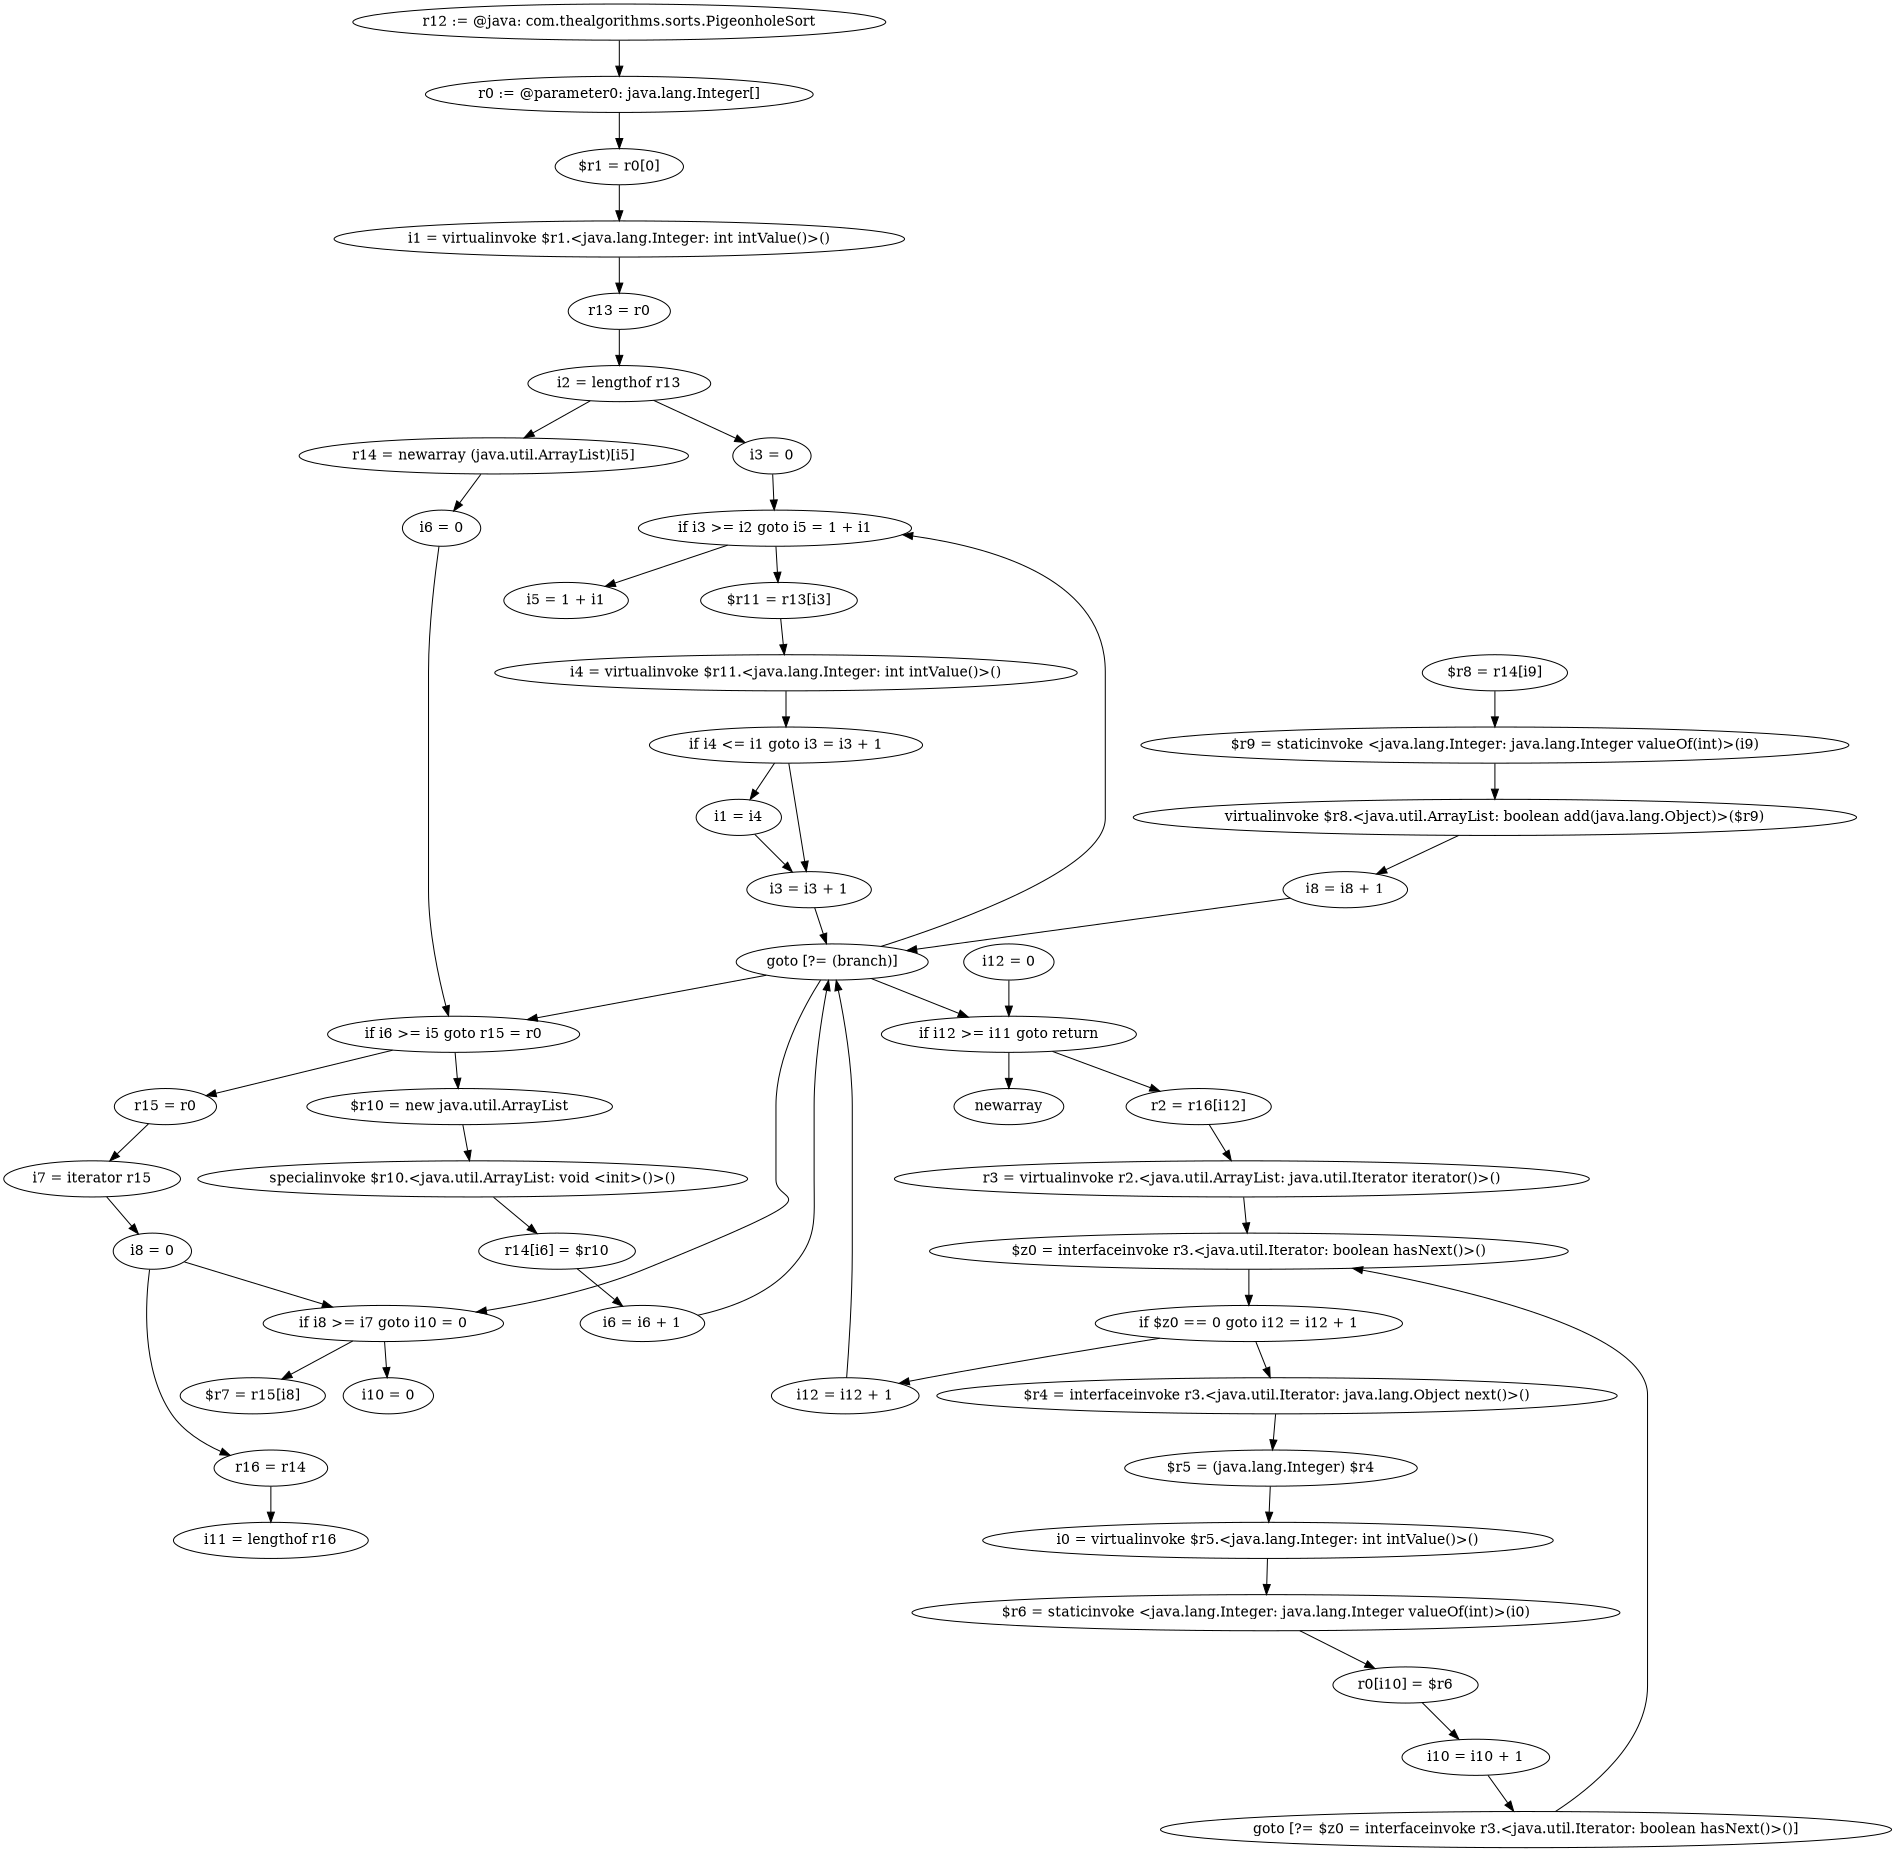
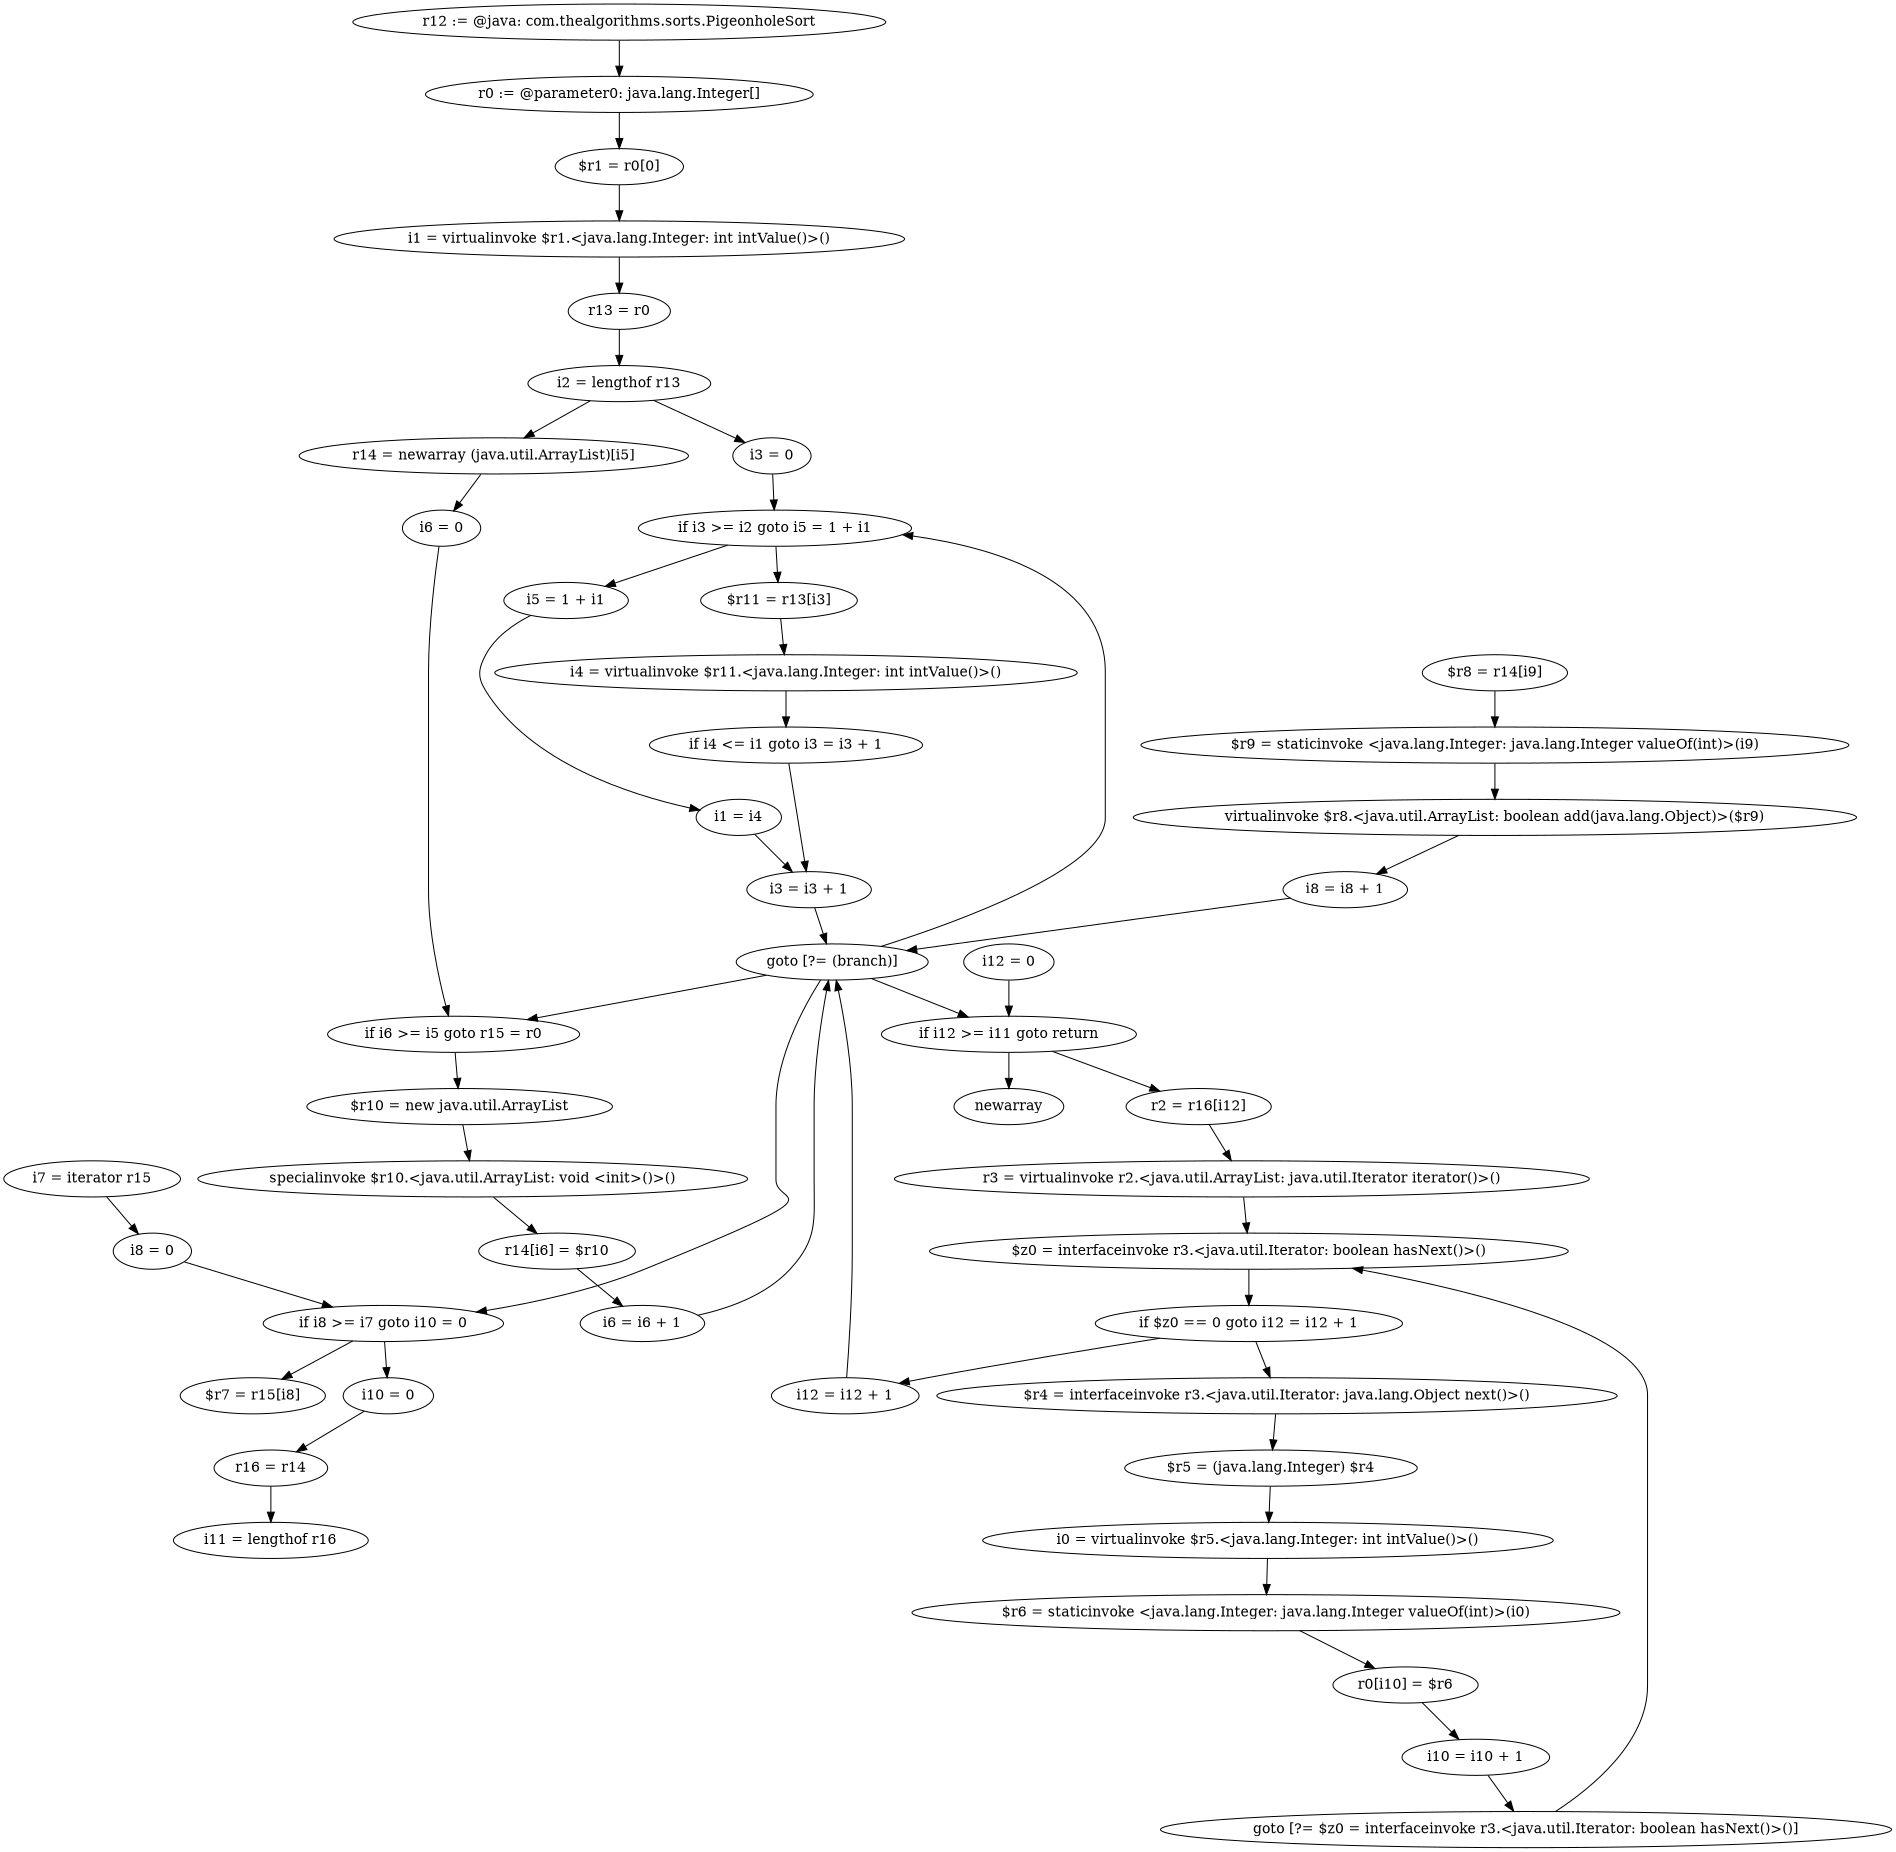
(765, 777) -> (534, 742)
(165, 1107) -> none
(154, 1375) -> (335, 1429)
